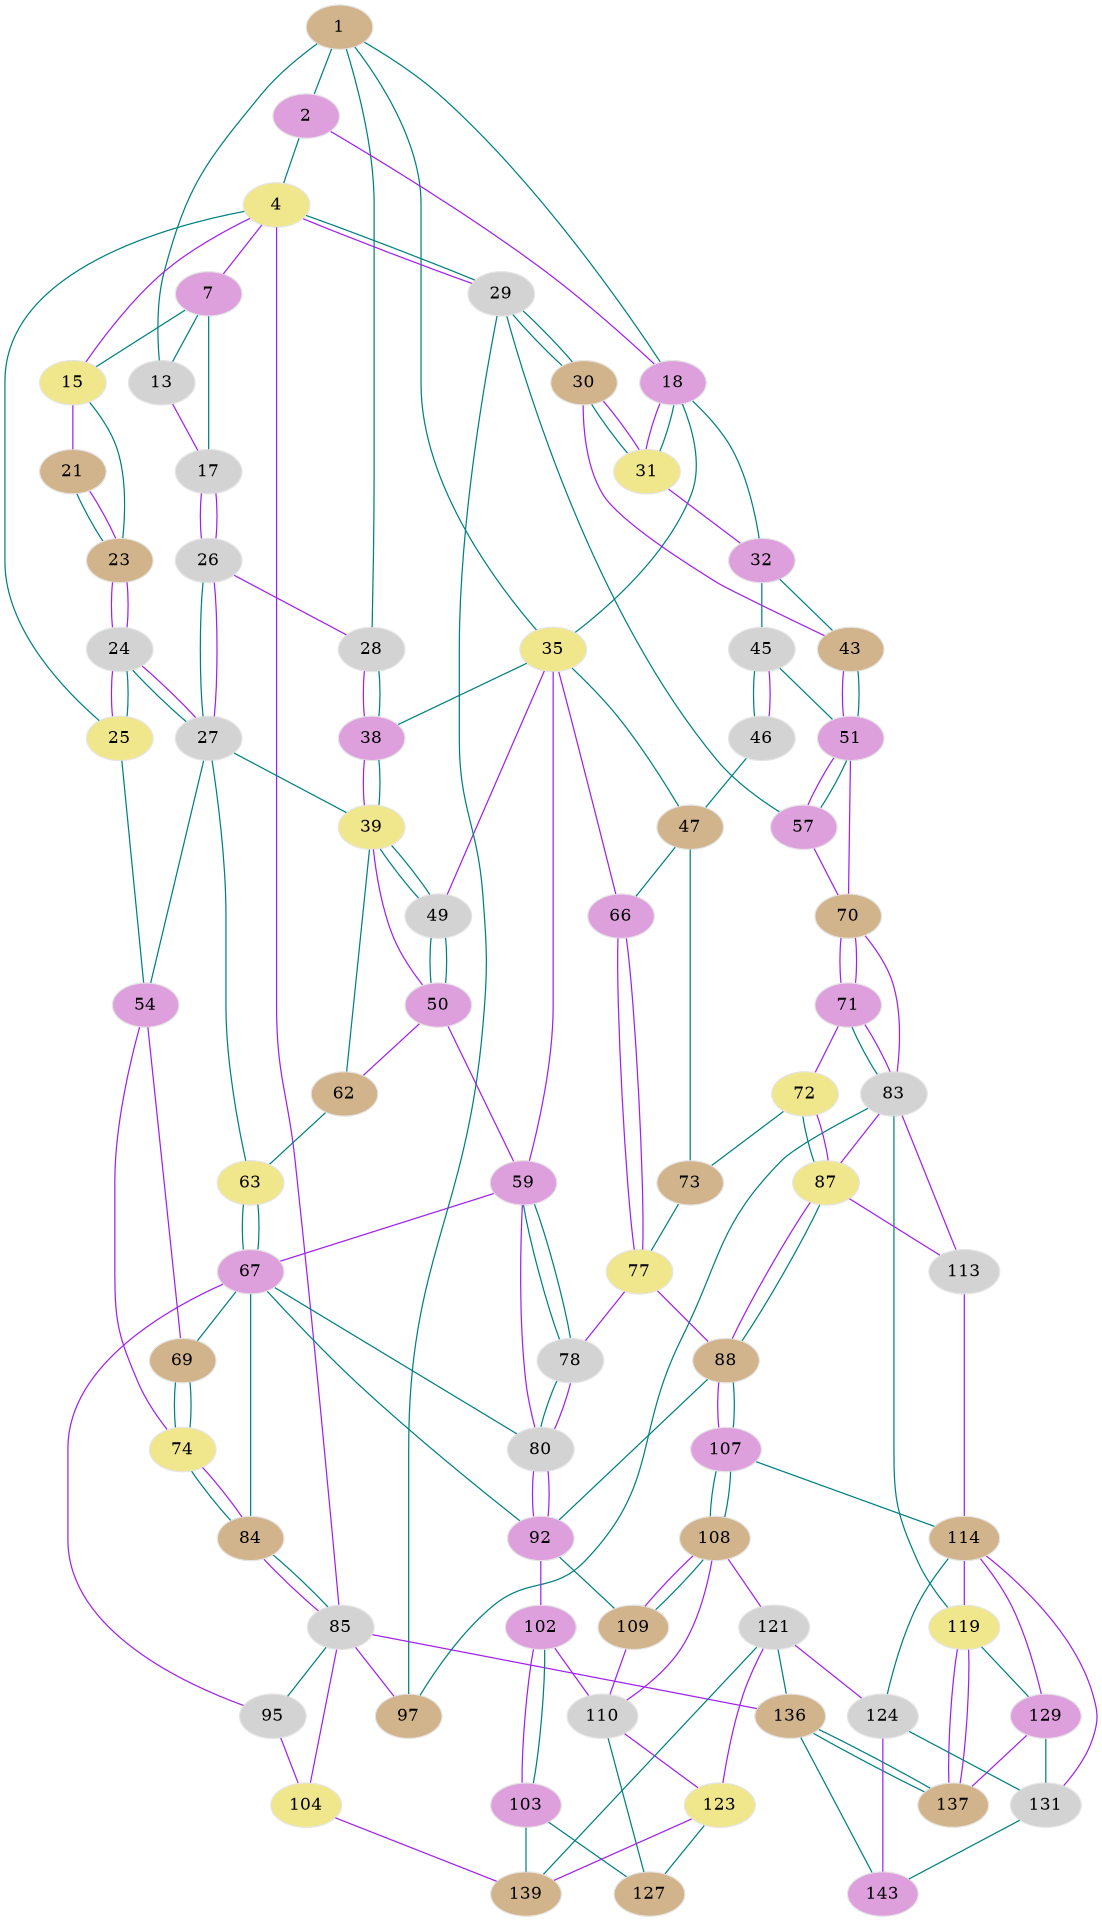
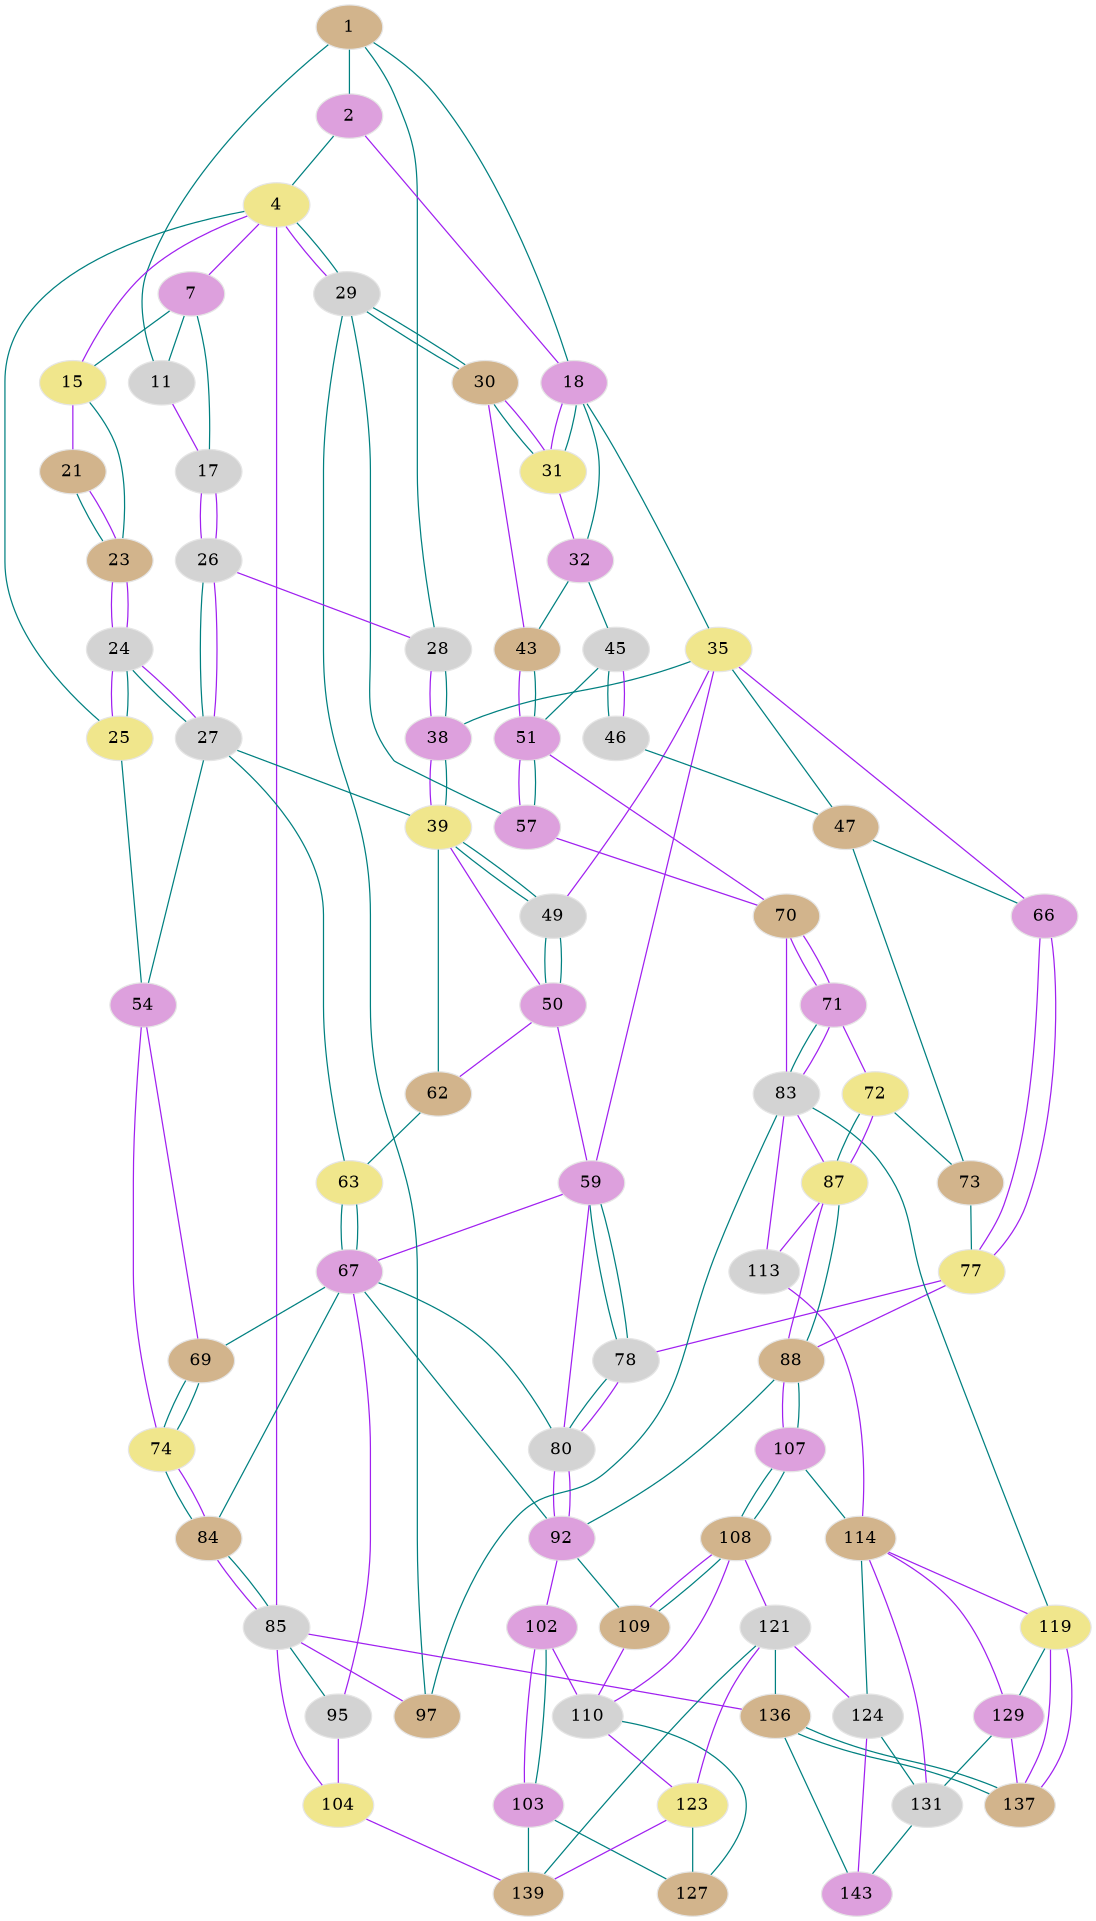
(421, 346) -> none
(162, 383) -> (162, 383)
